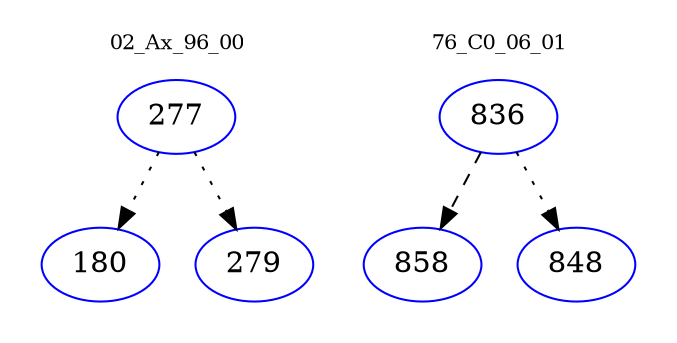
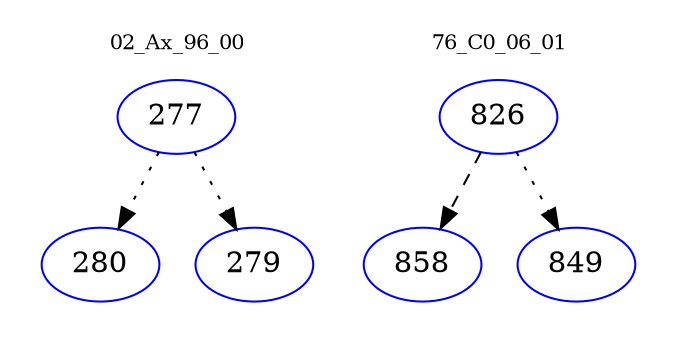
(498, 117) -> (498, 117)
(101, 265) -> (101, 265)
(576, 265) -> (576, 265)
